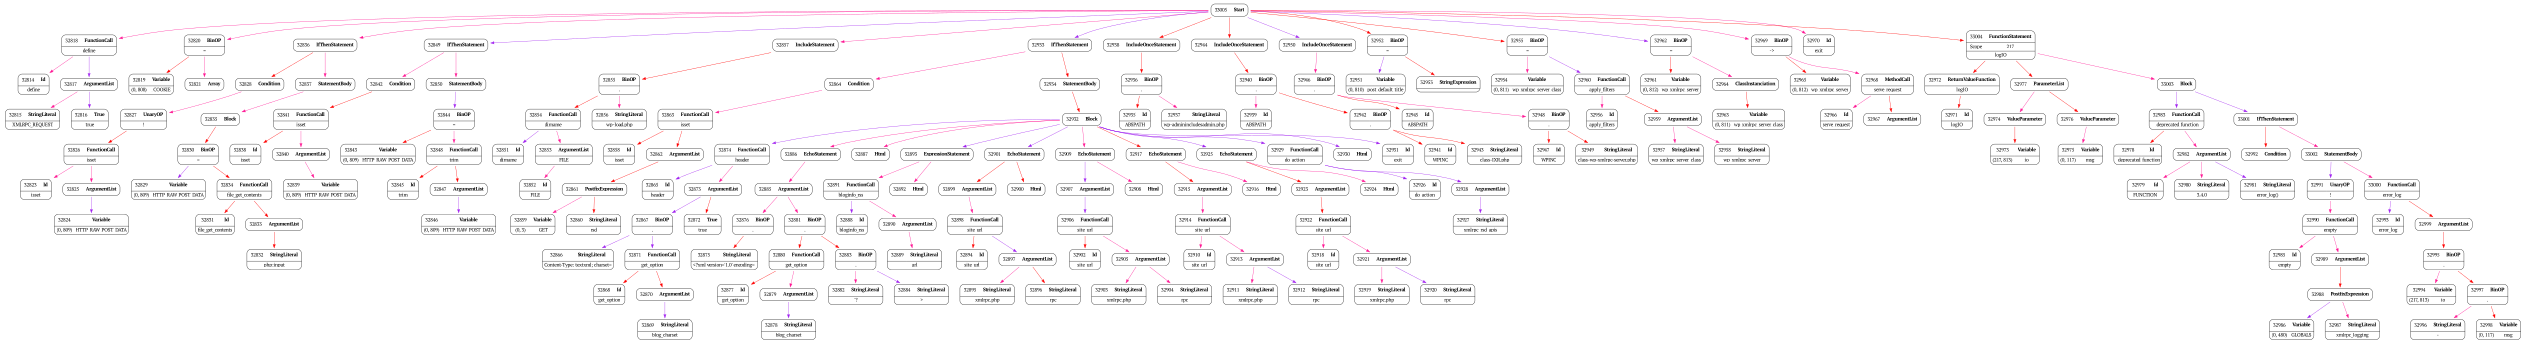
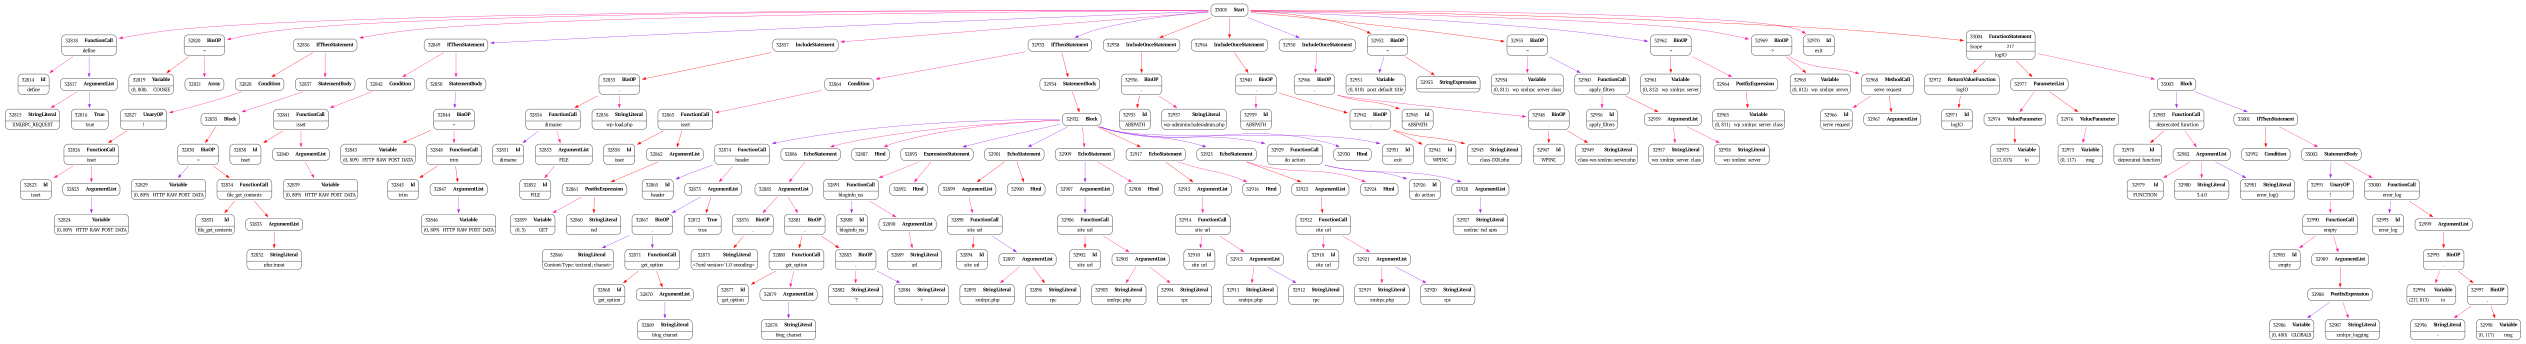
(1755, 84) -> (1755, 84)
(353, 99) -> (353, 99)
